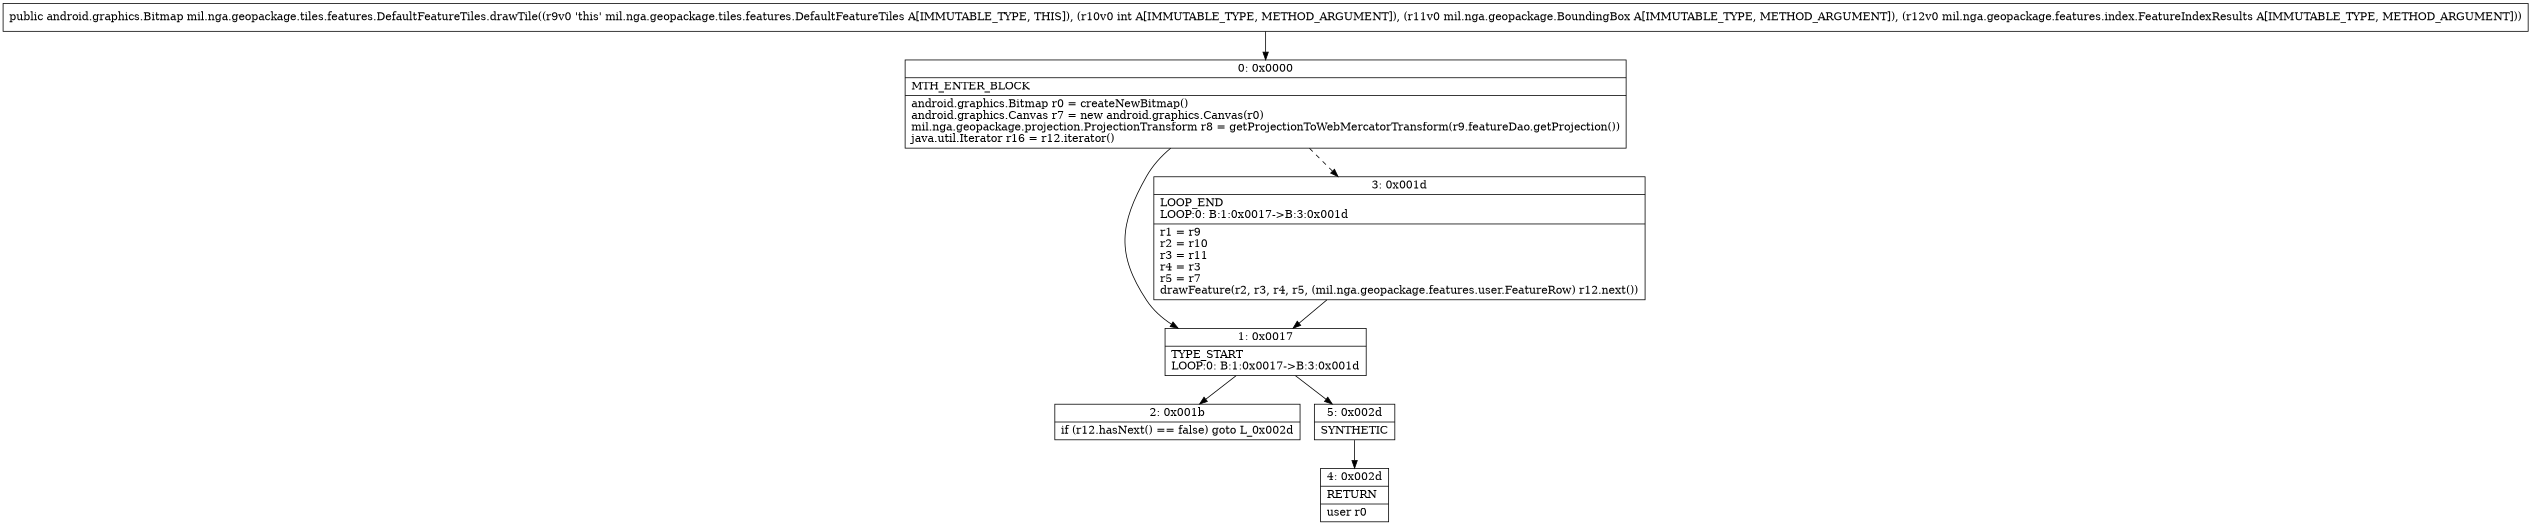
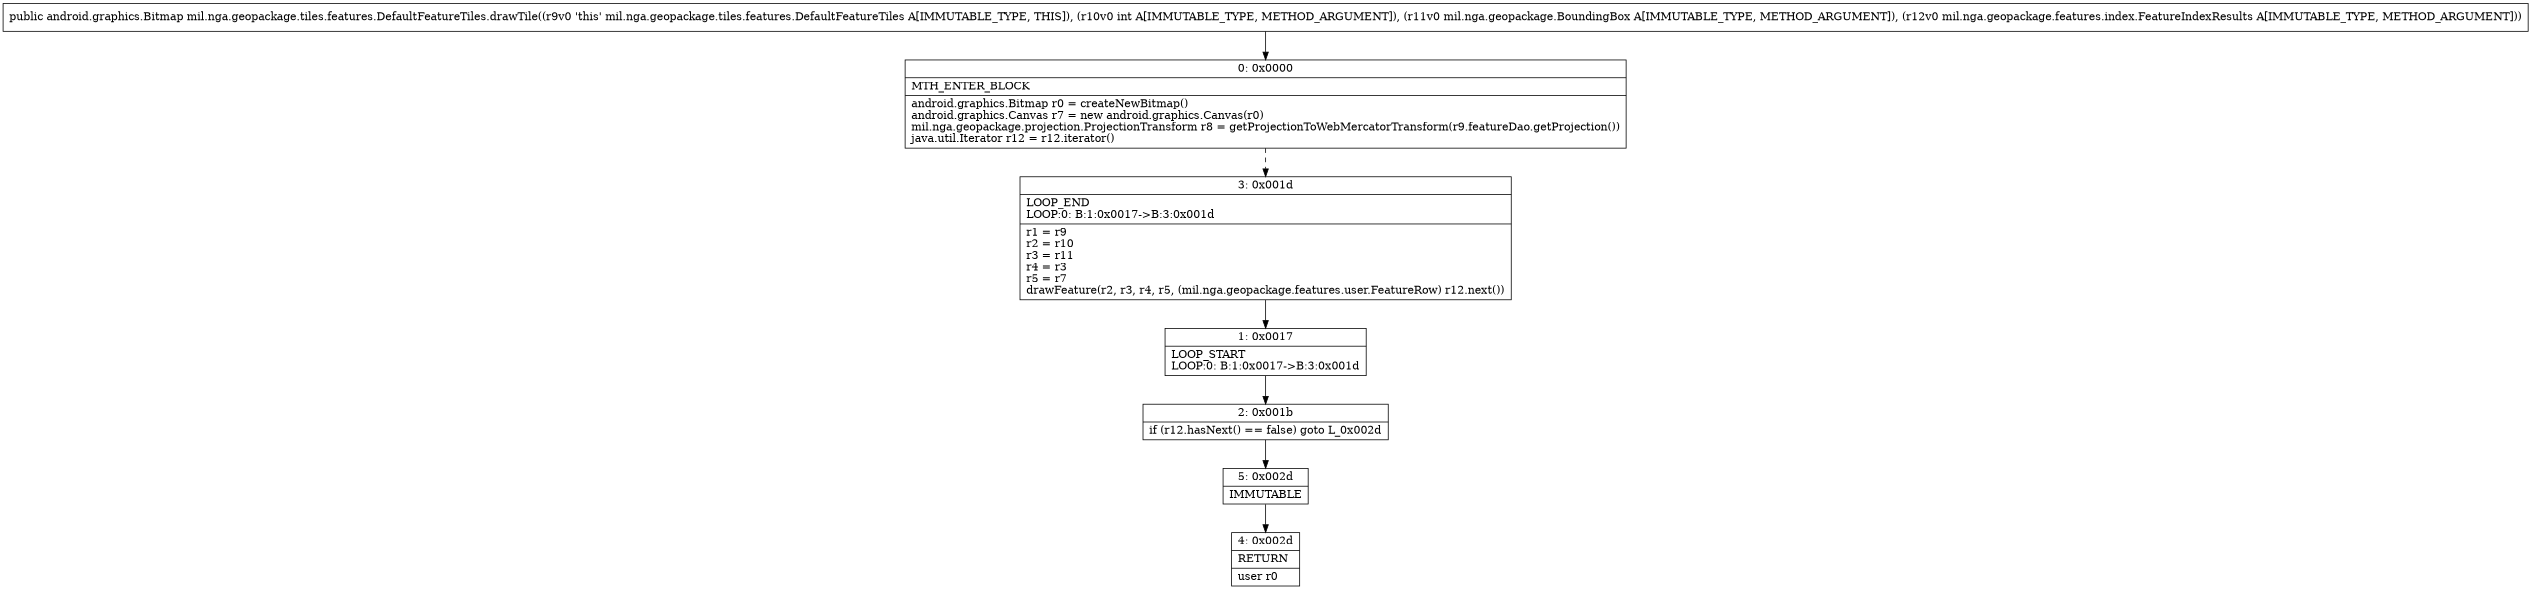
(1013, 139) -> (1013, 139)
(1125, 237) -> none
(1207, 355) -> (1208, 355)
(1311, 387) -> (1266, 450)
(1355, 431) -> (1266, 495)
